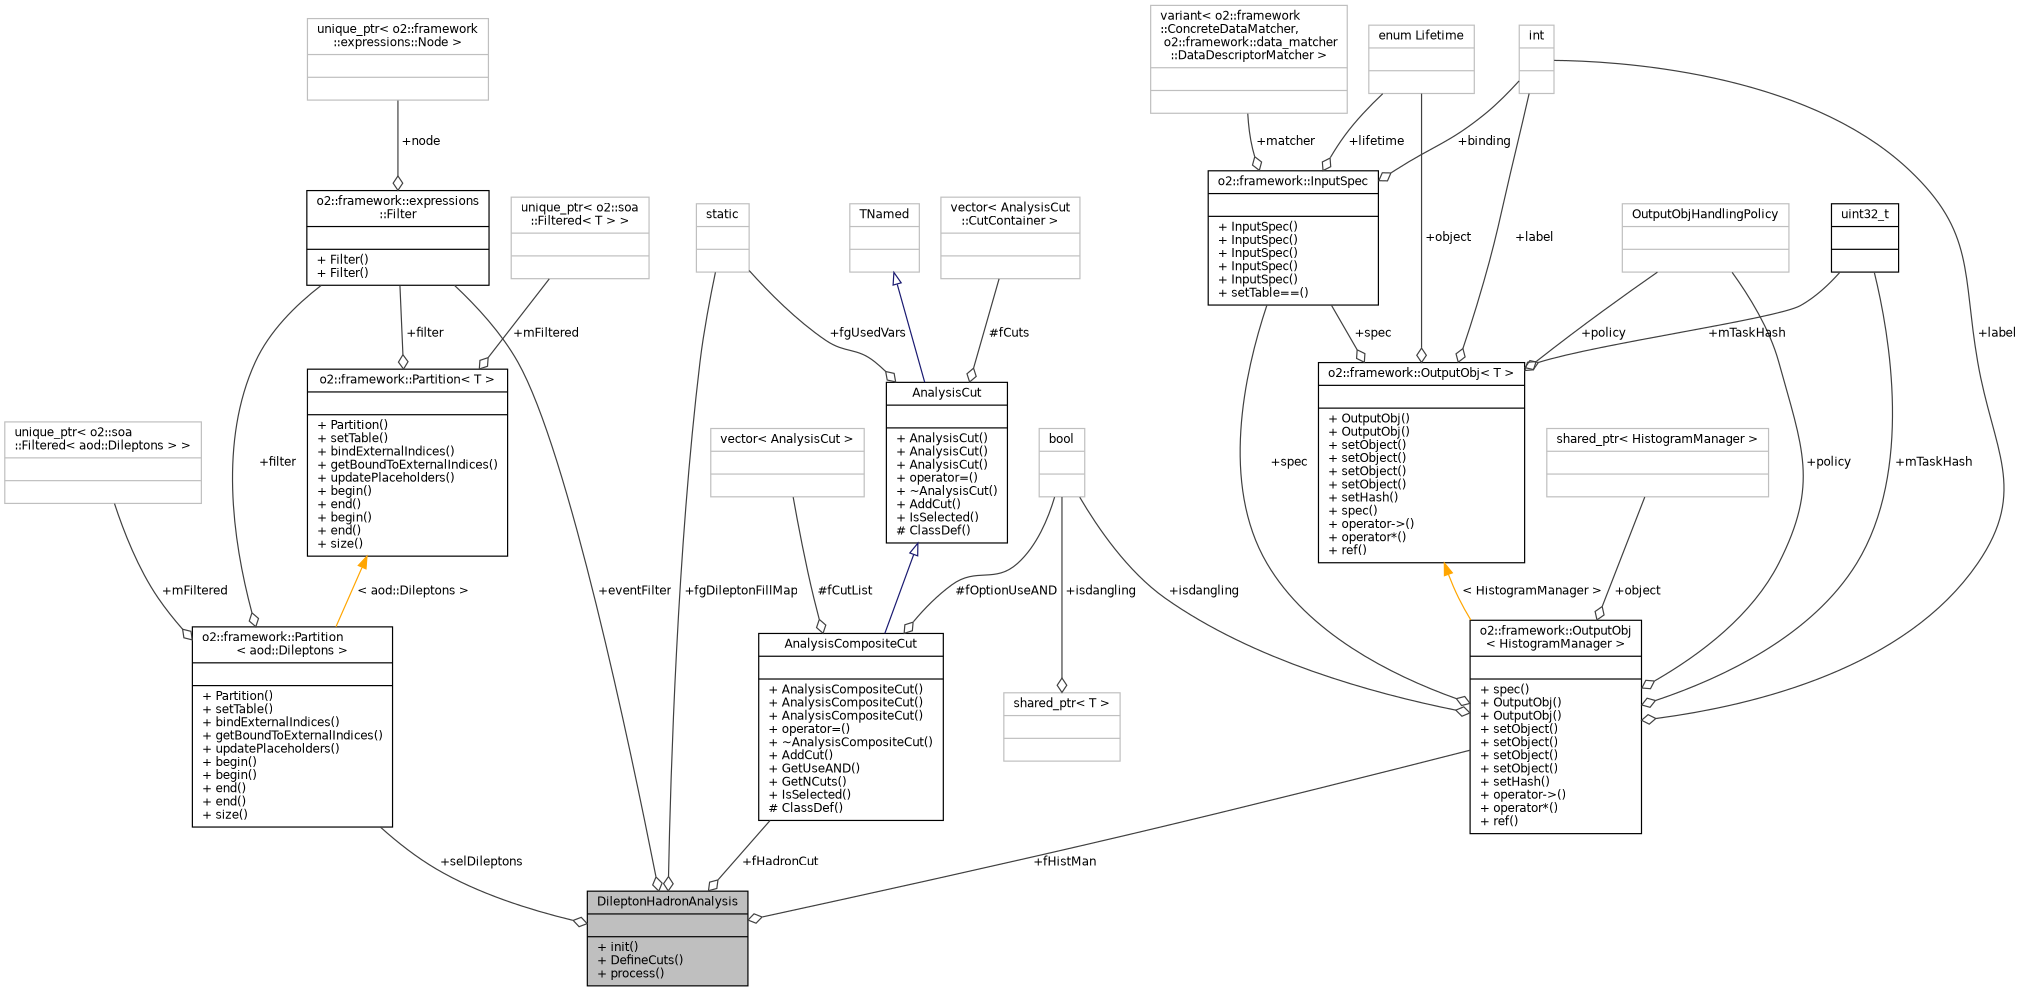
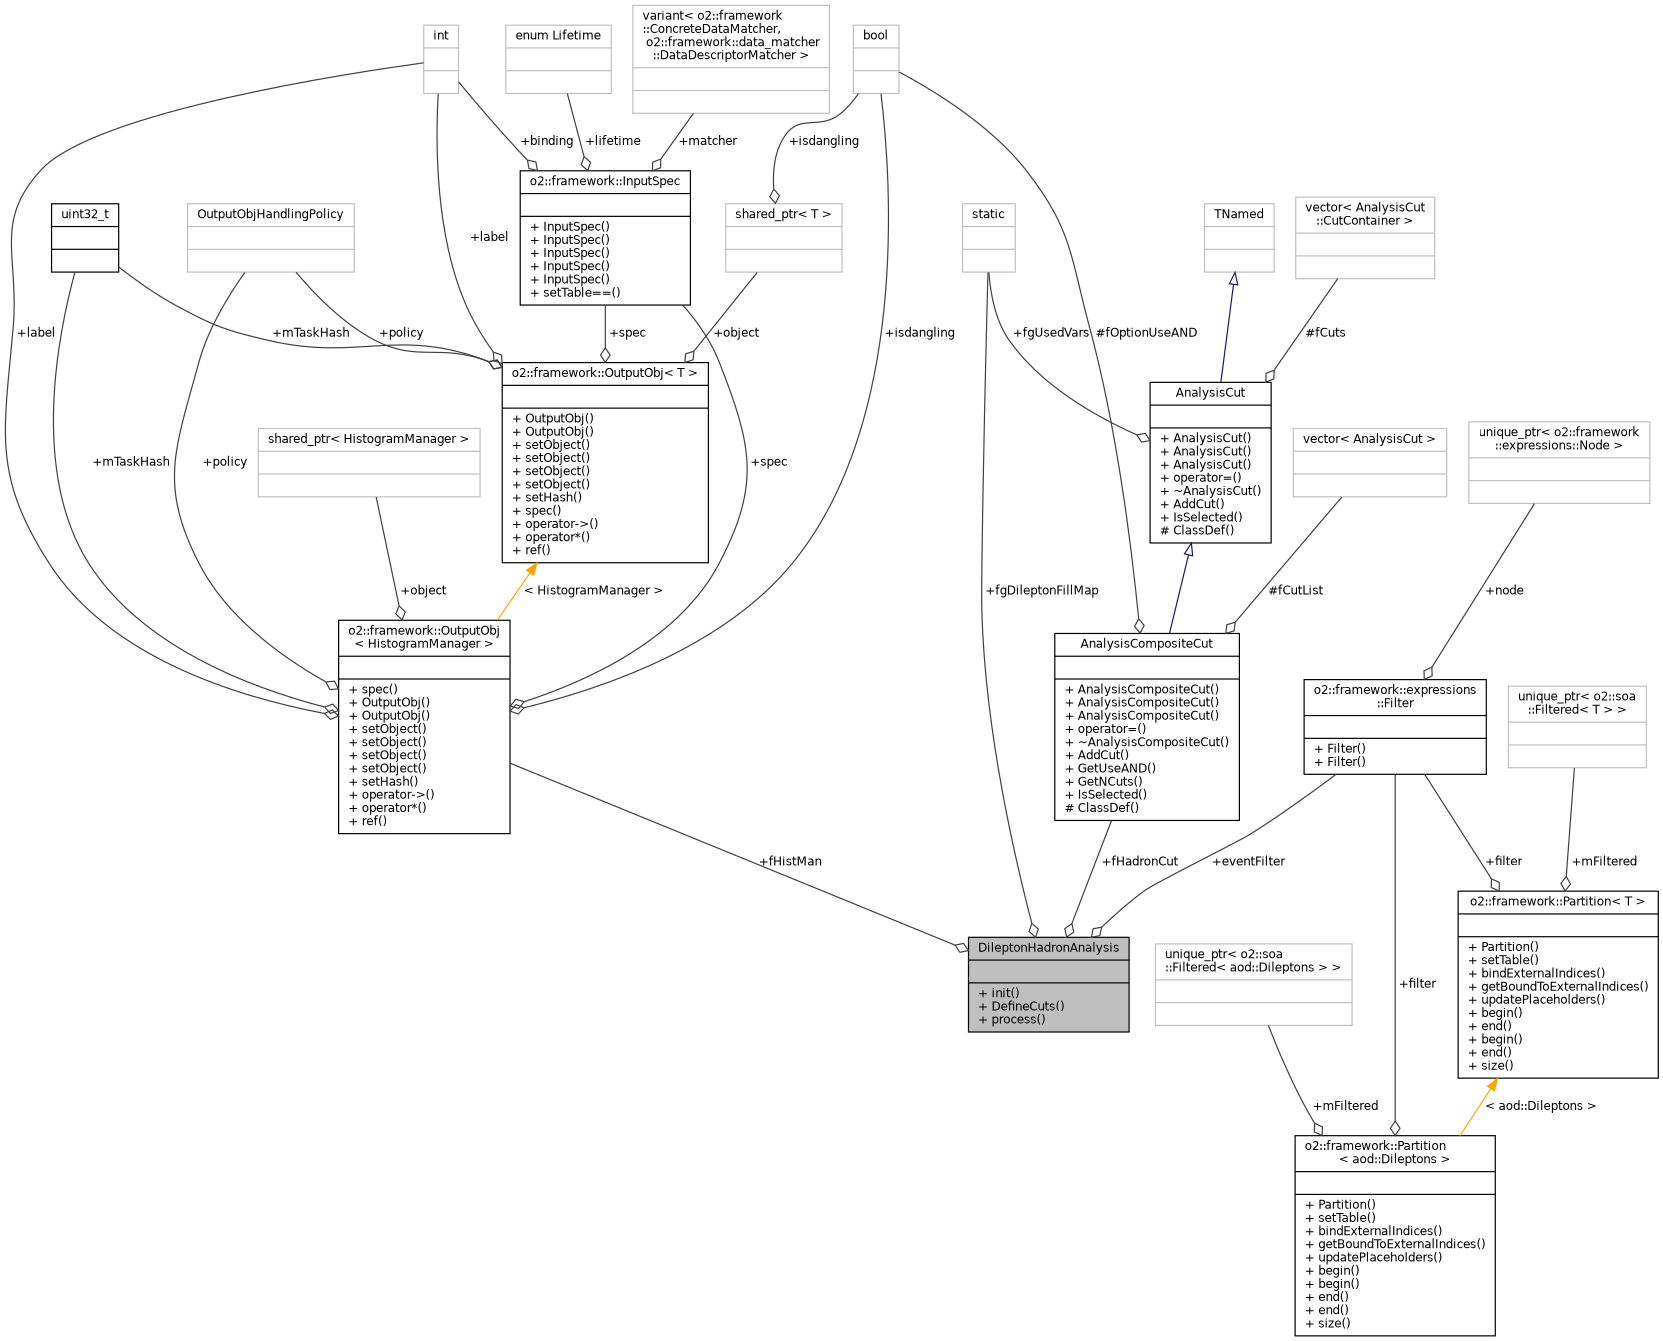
(1422, 221) -> (726, 312)
(470, 886) -> none
